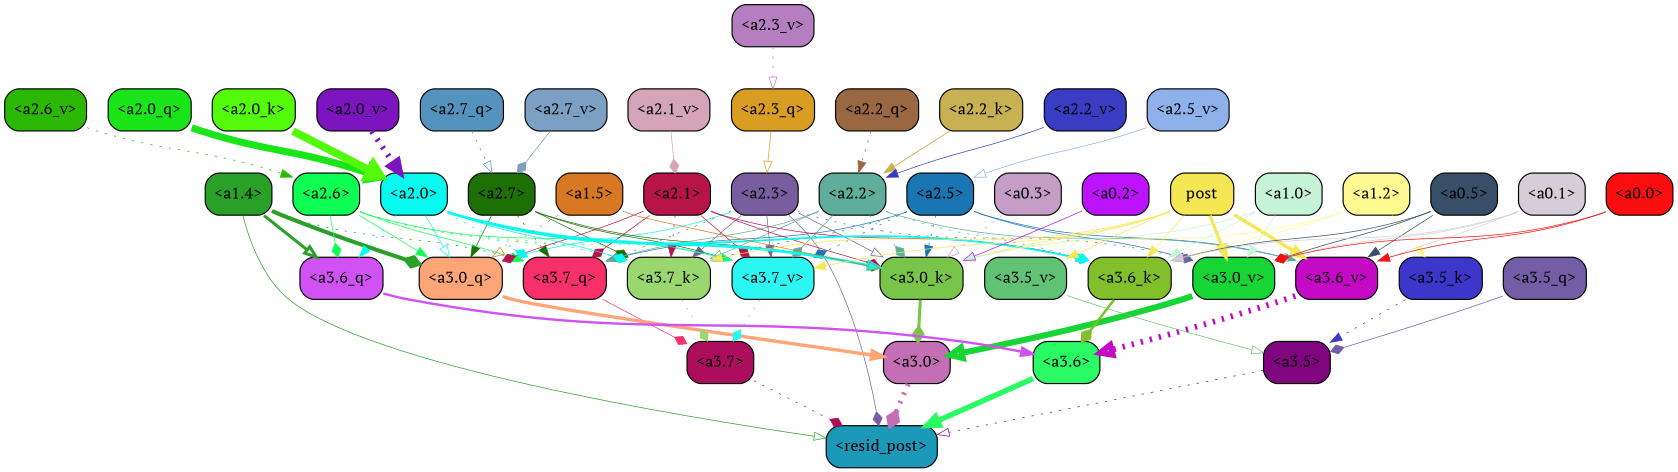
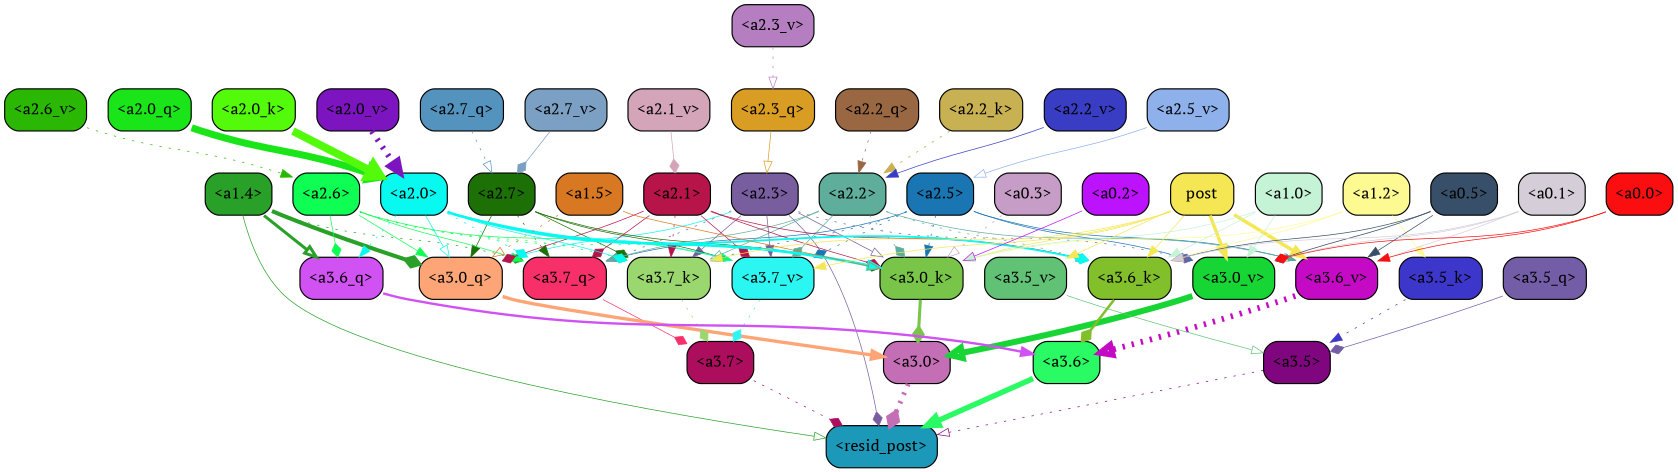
(922, 149) -> (922, 149)
(367, 234) -> (367, 234)
